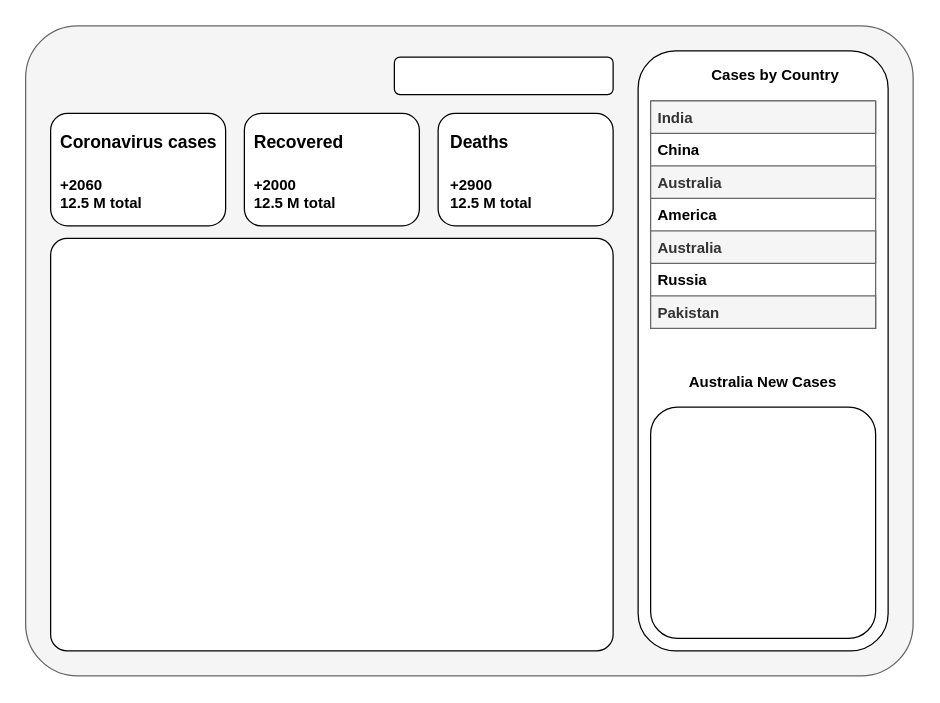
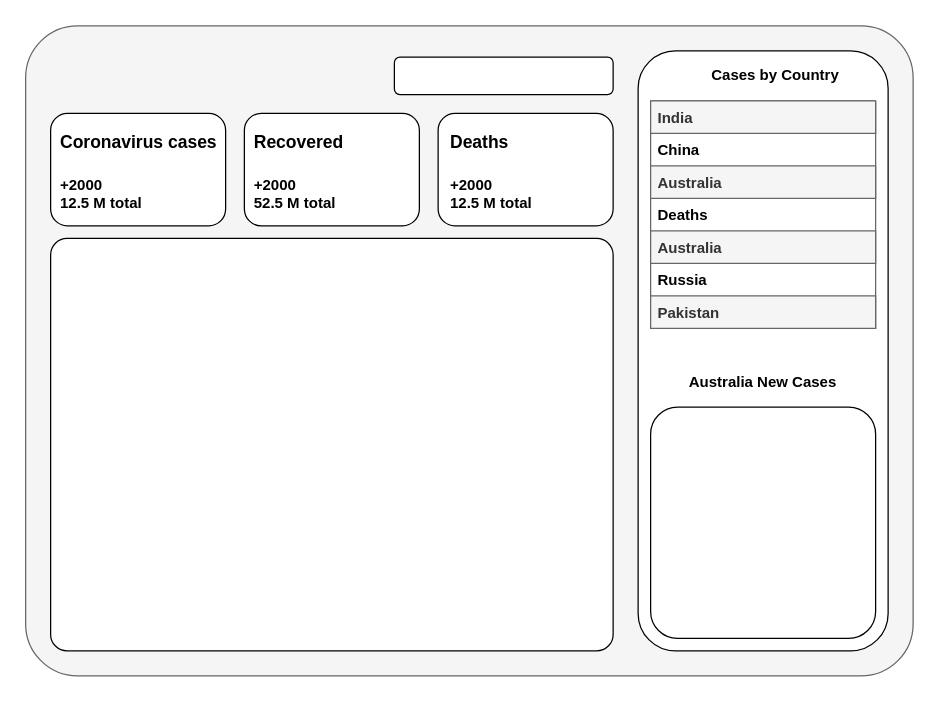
(128, 128) -> (128, 128)
(297, 128) -> (297, 128)
(493, 128) -> (493, 128)
(685, 215) -> (683, 215)
